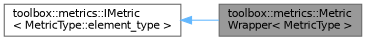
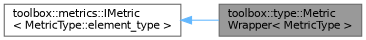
(290, 20) -> (290, 20)
